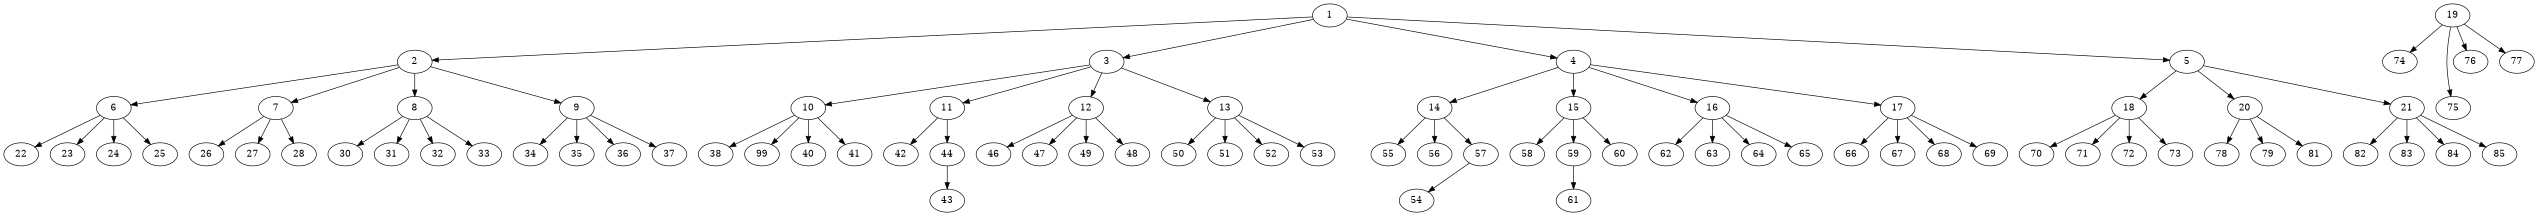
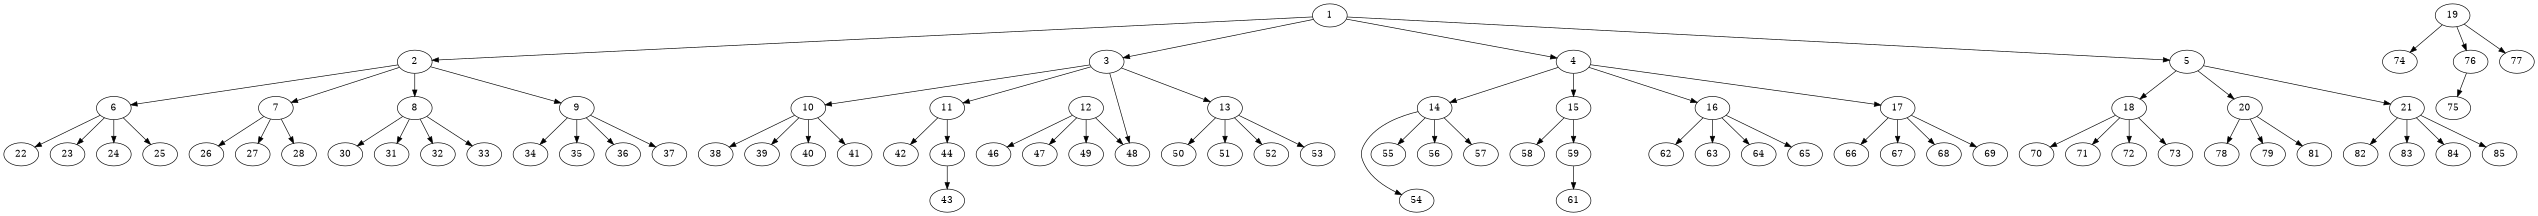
(2447, 59) -> (2463, 82)
(1098, 82) -> (1119, 105)
(762, 154) -> (762, 154)
(1620, 154) -> none
(1452, 176) -> (1365, 144)
